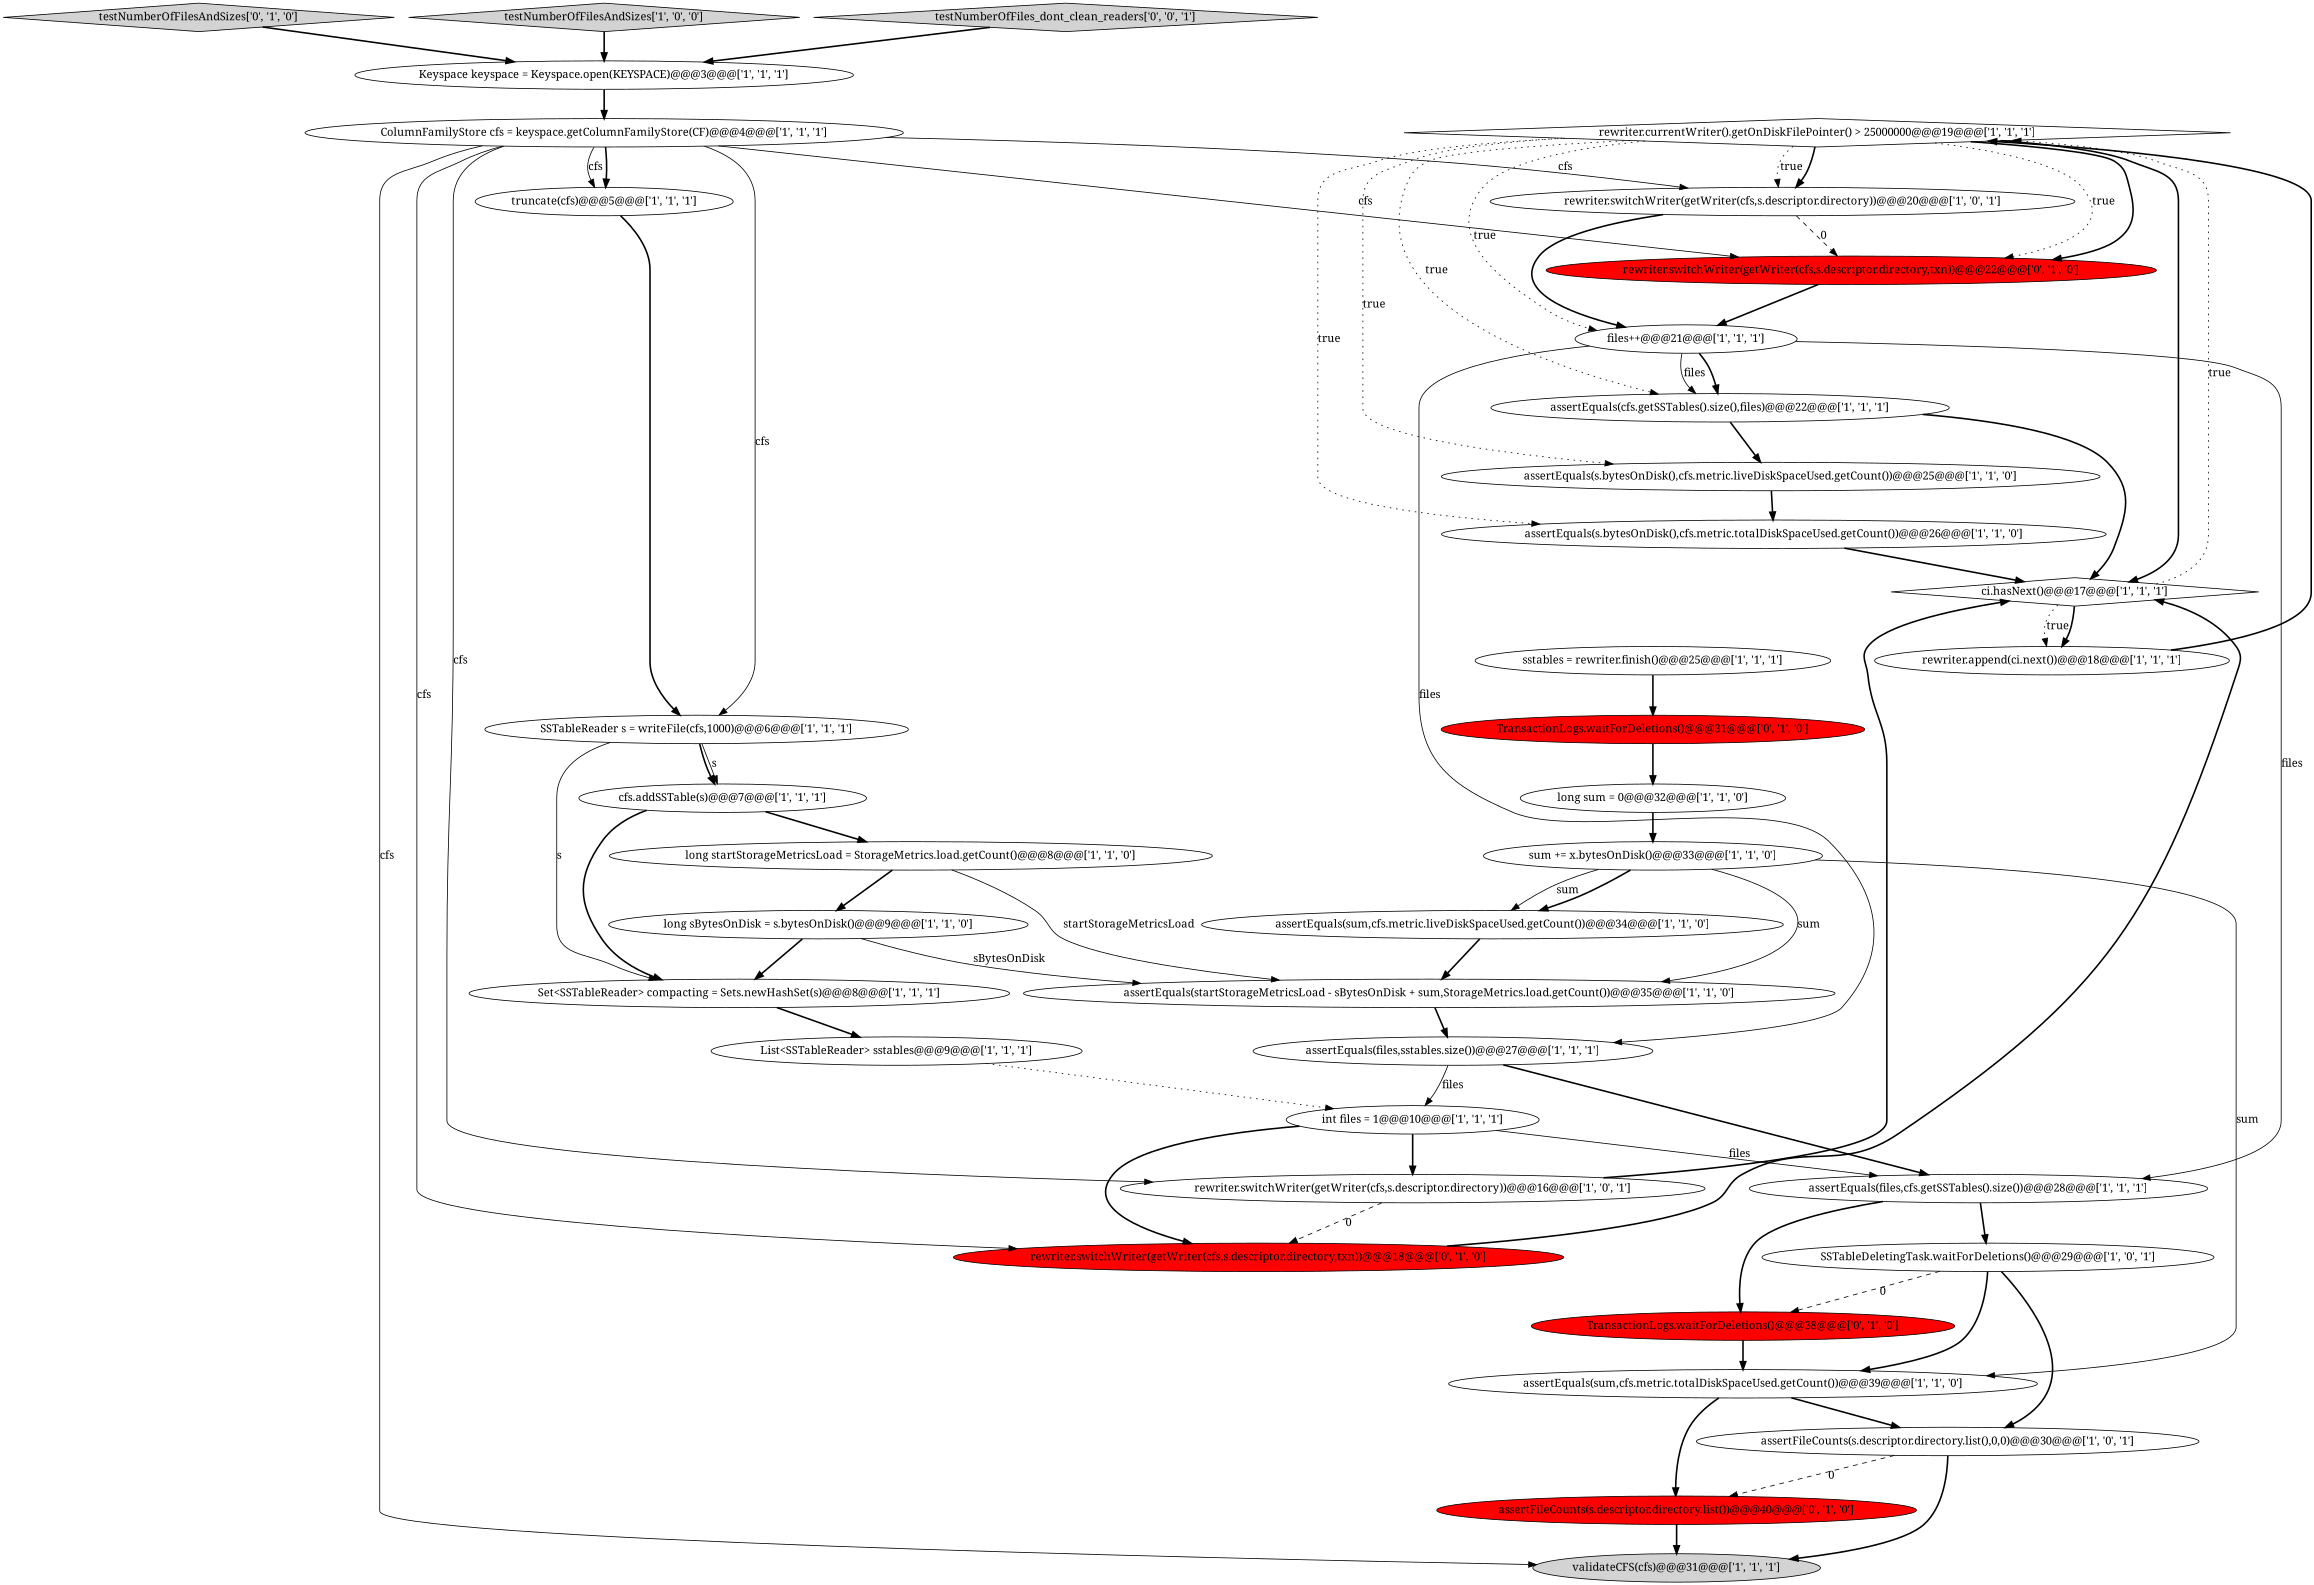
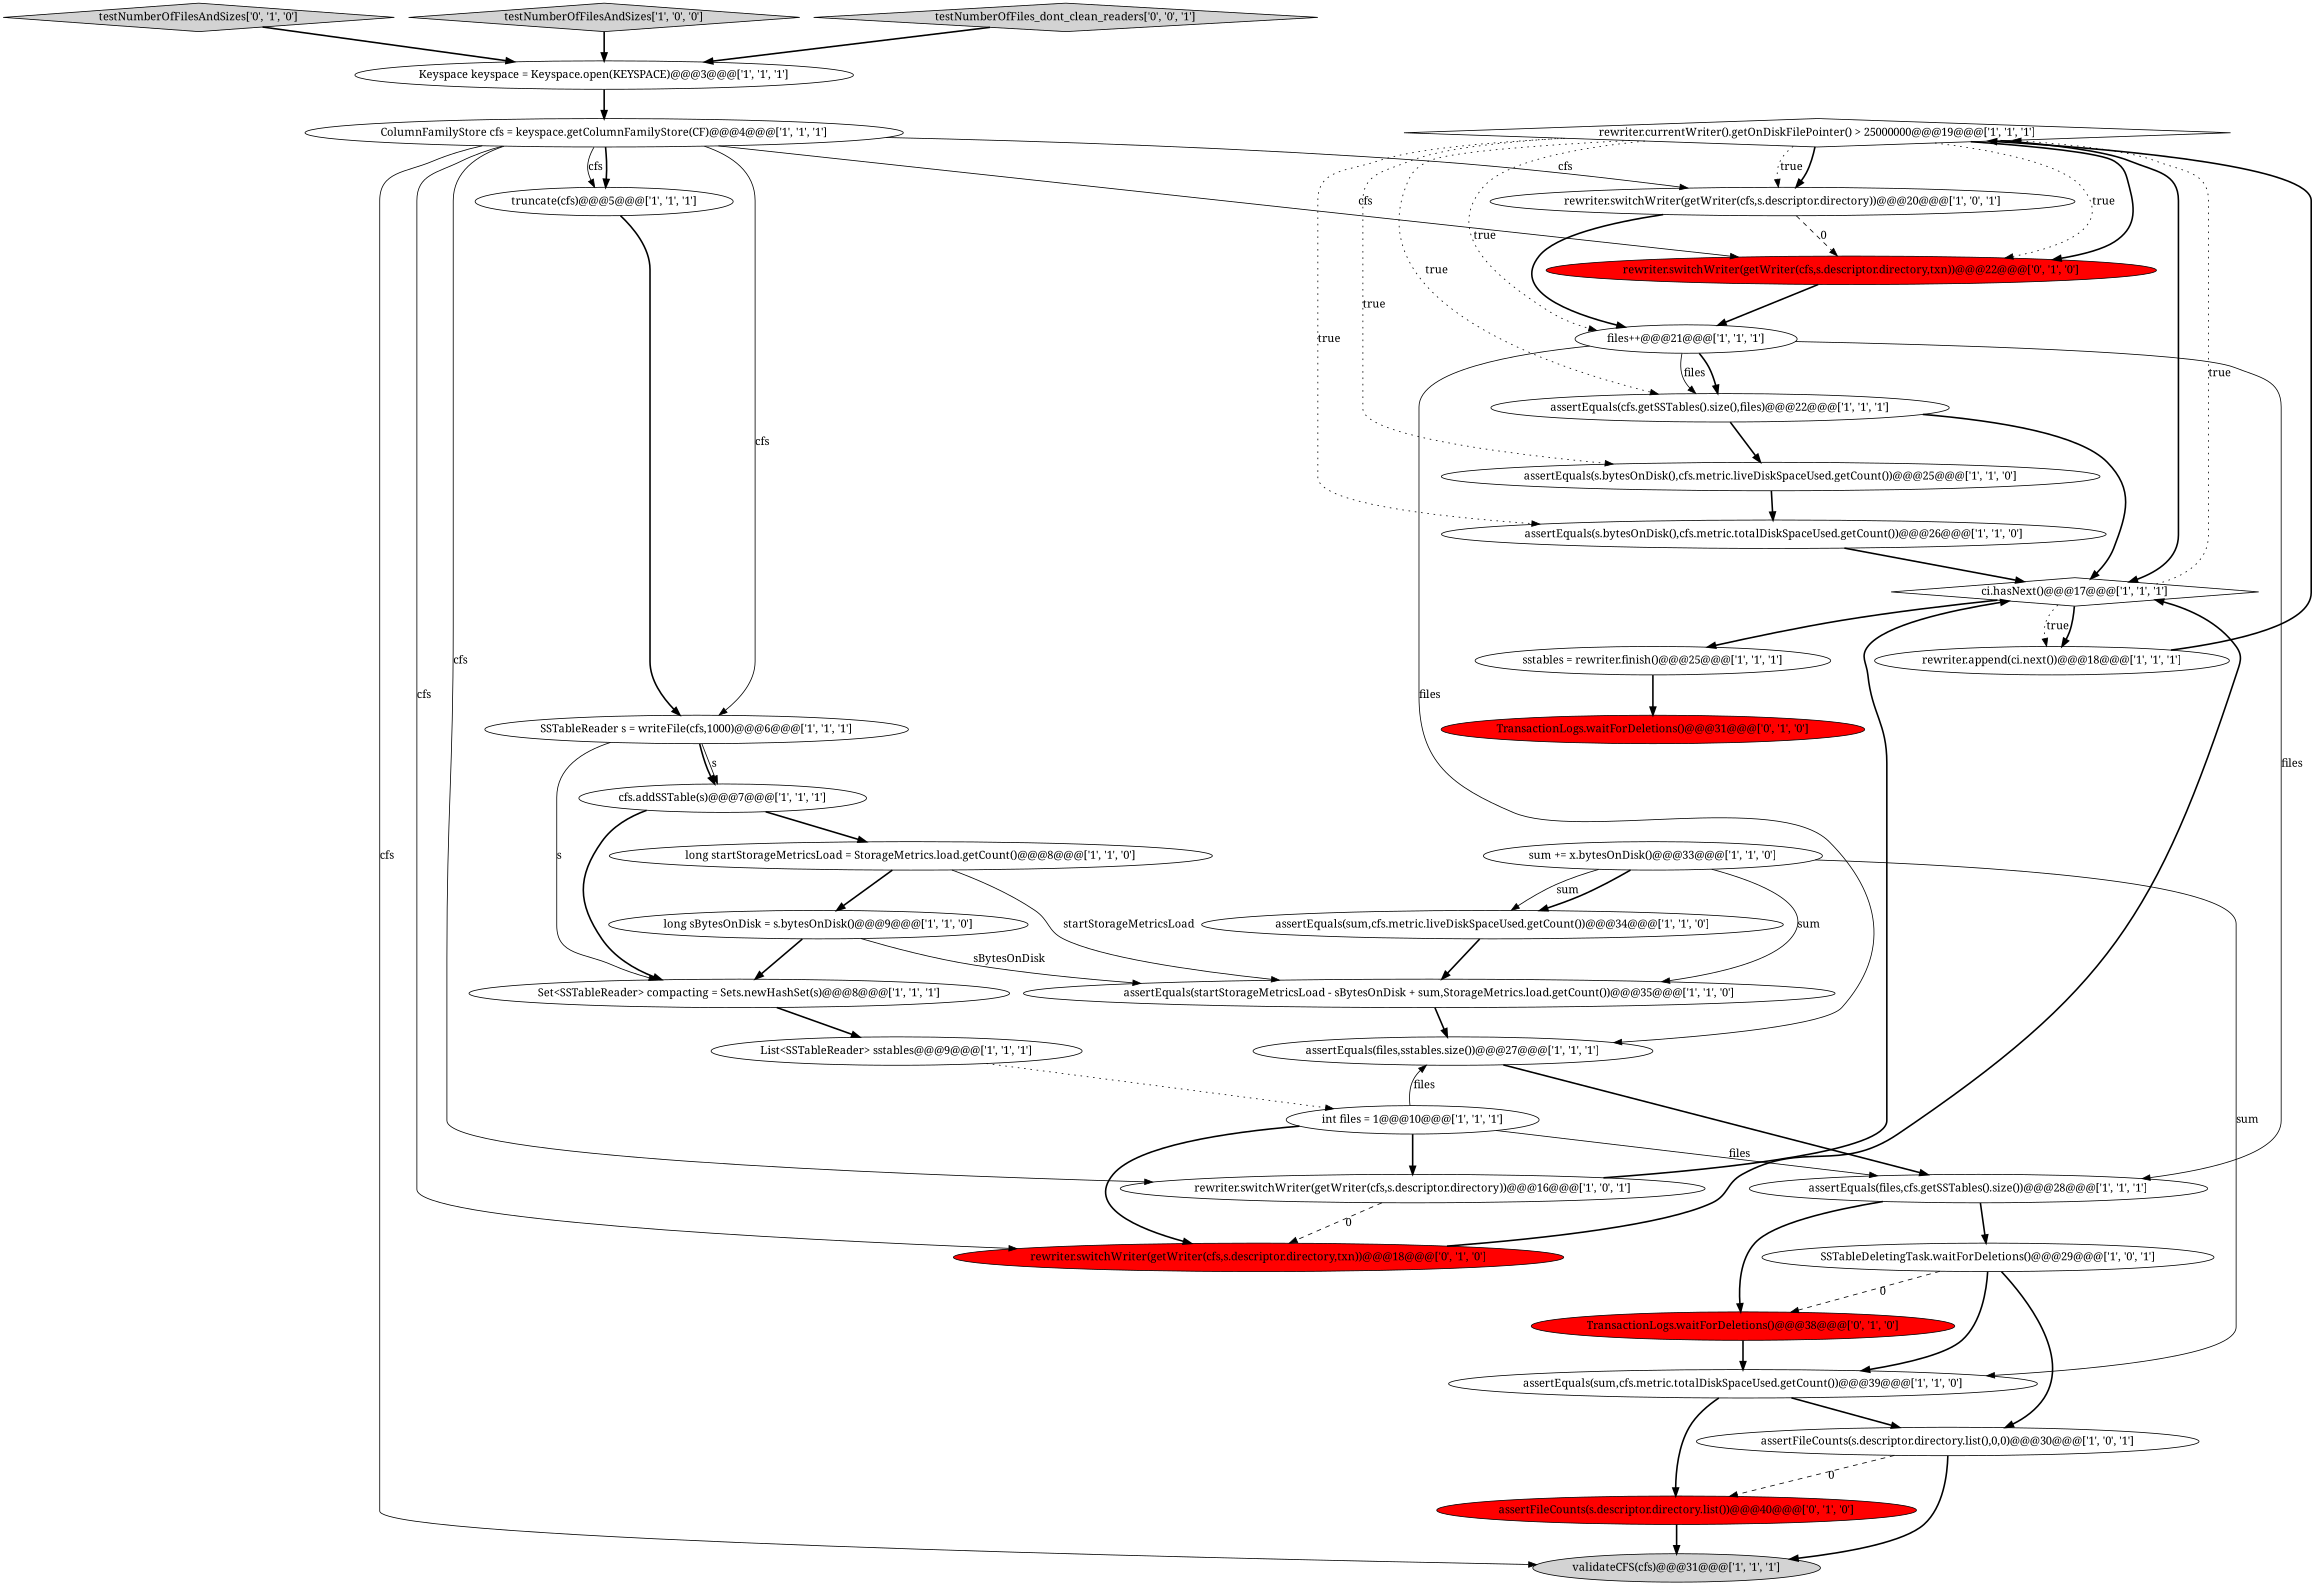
none -> (1856, 618)
(1653, 798) -> none
(1440, 1083) -> (1411, 1087)
